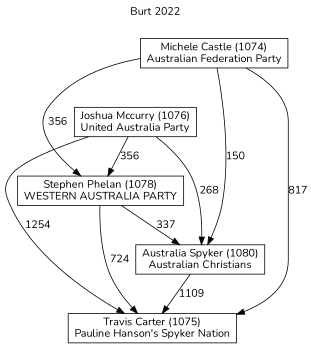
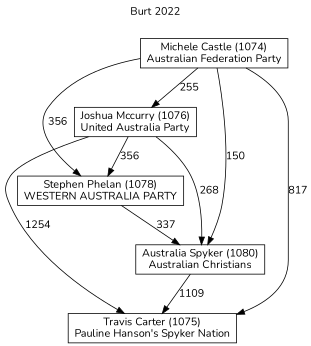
none -> (178, 85)
(105, 260) -> none
